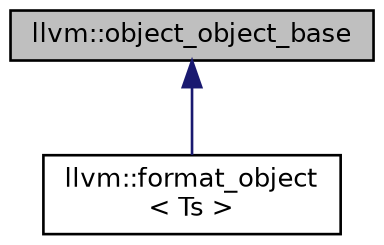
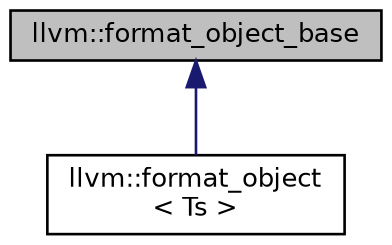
(192, 36) -> (196, 36)
